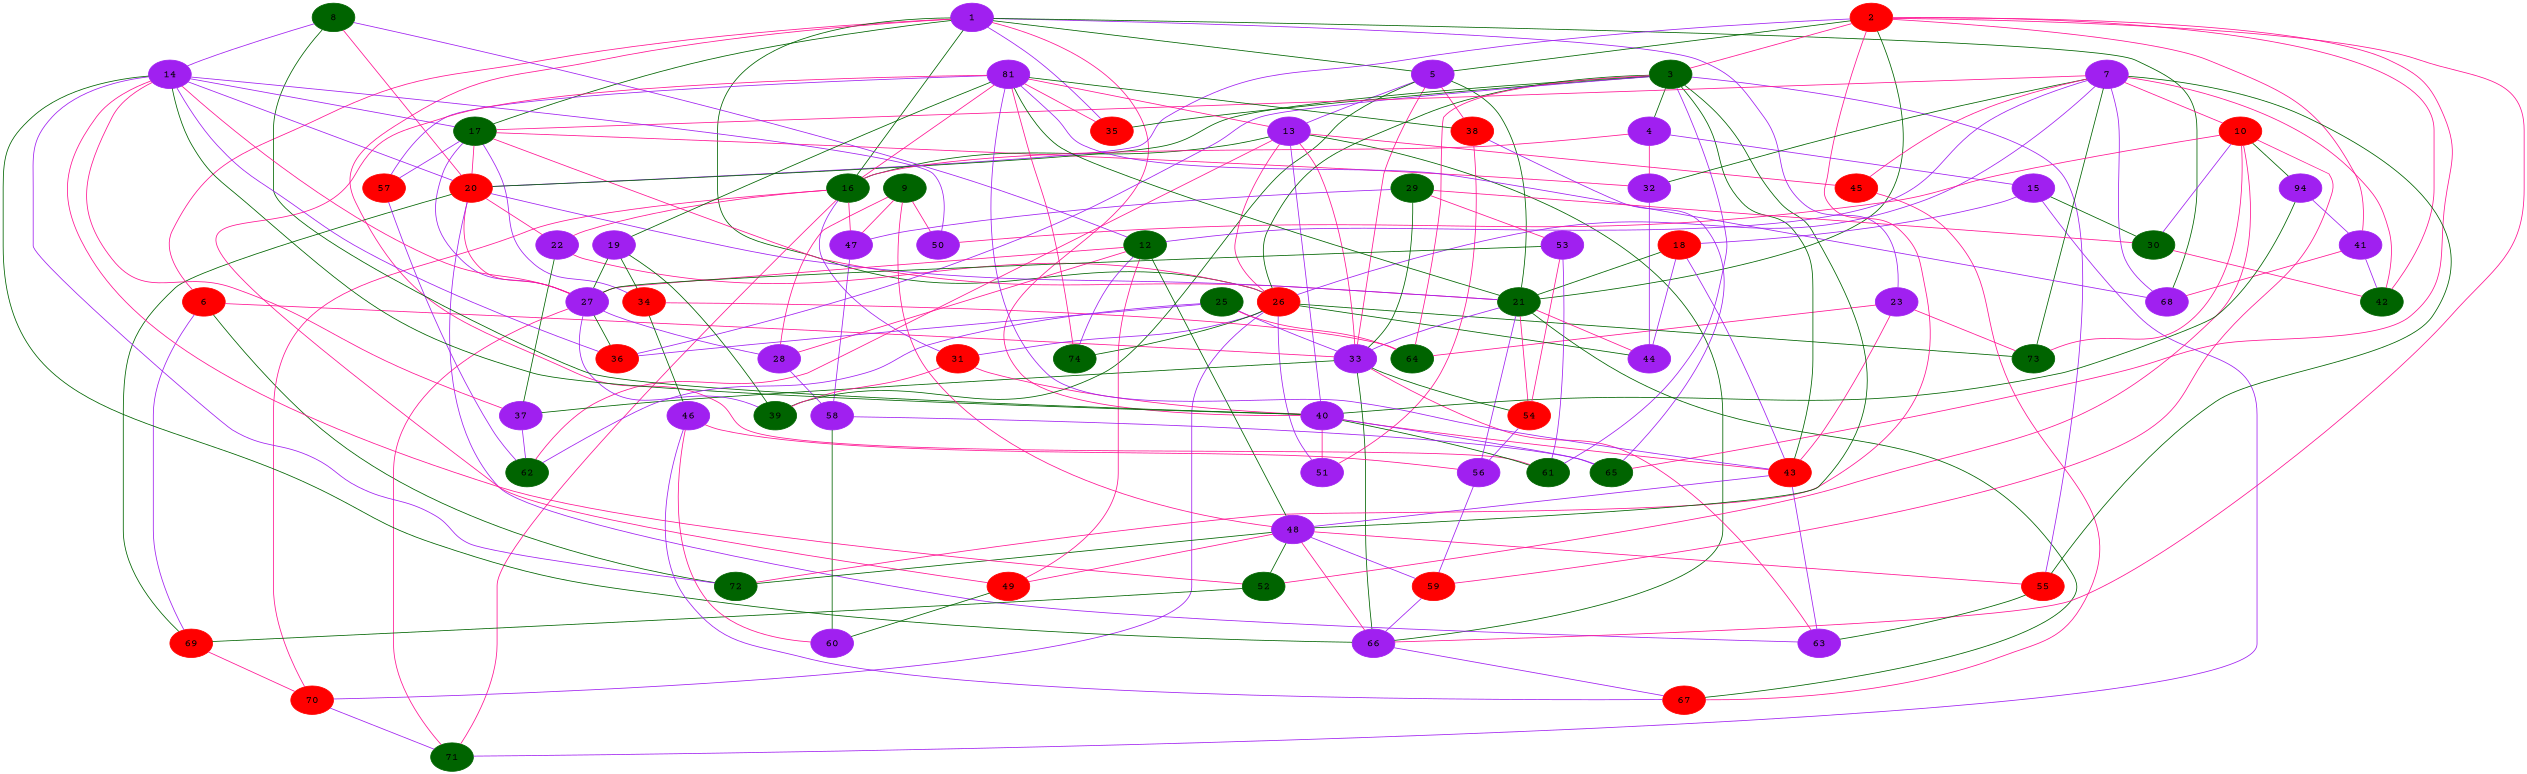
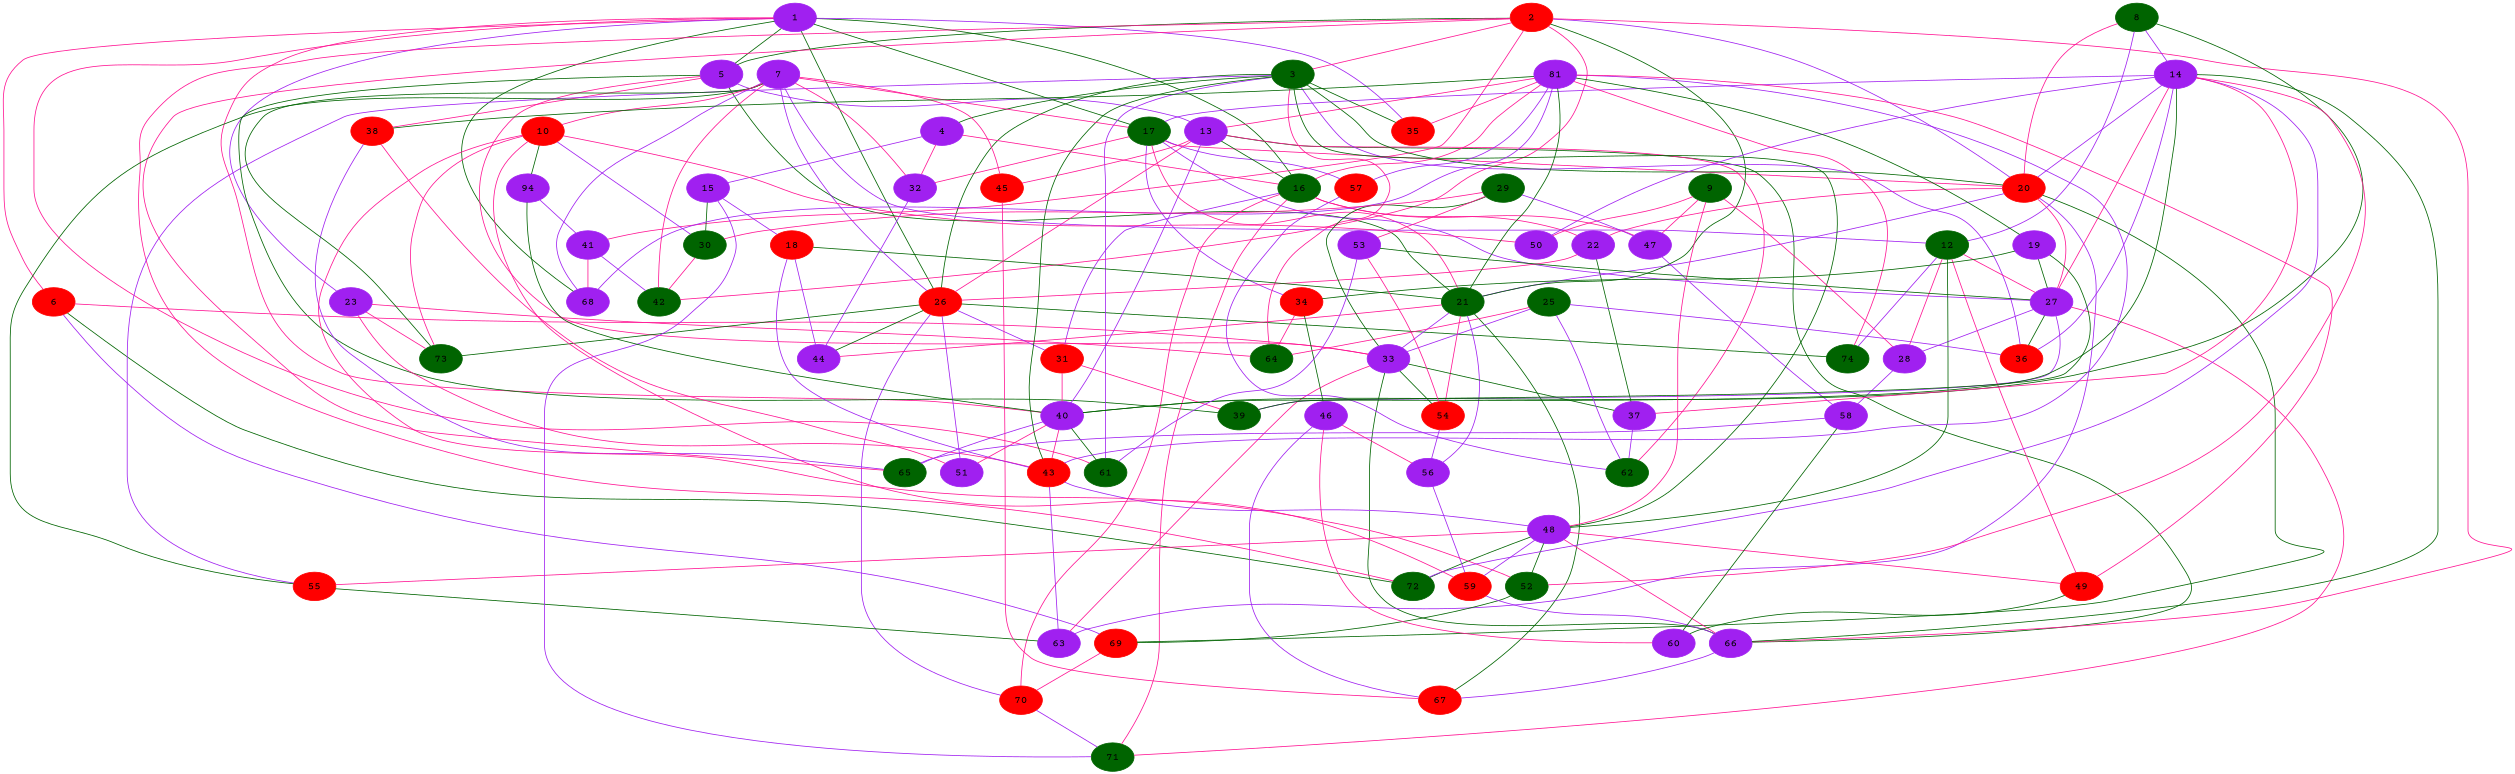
(1877, 126) -> (856, 122)
(1340, 240) -> none
